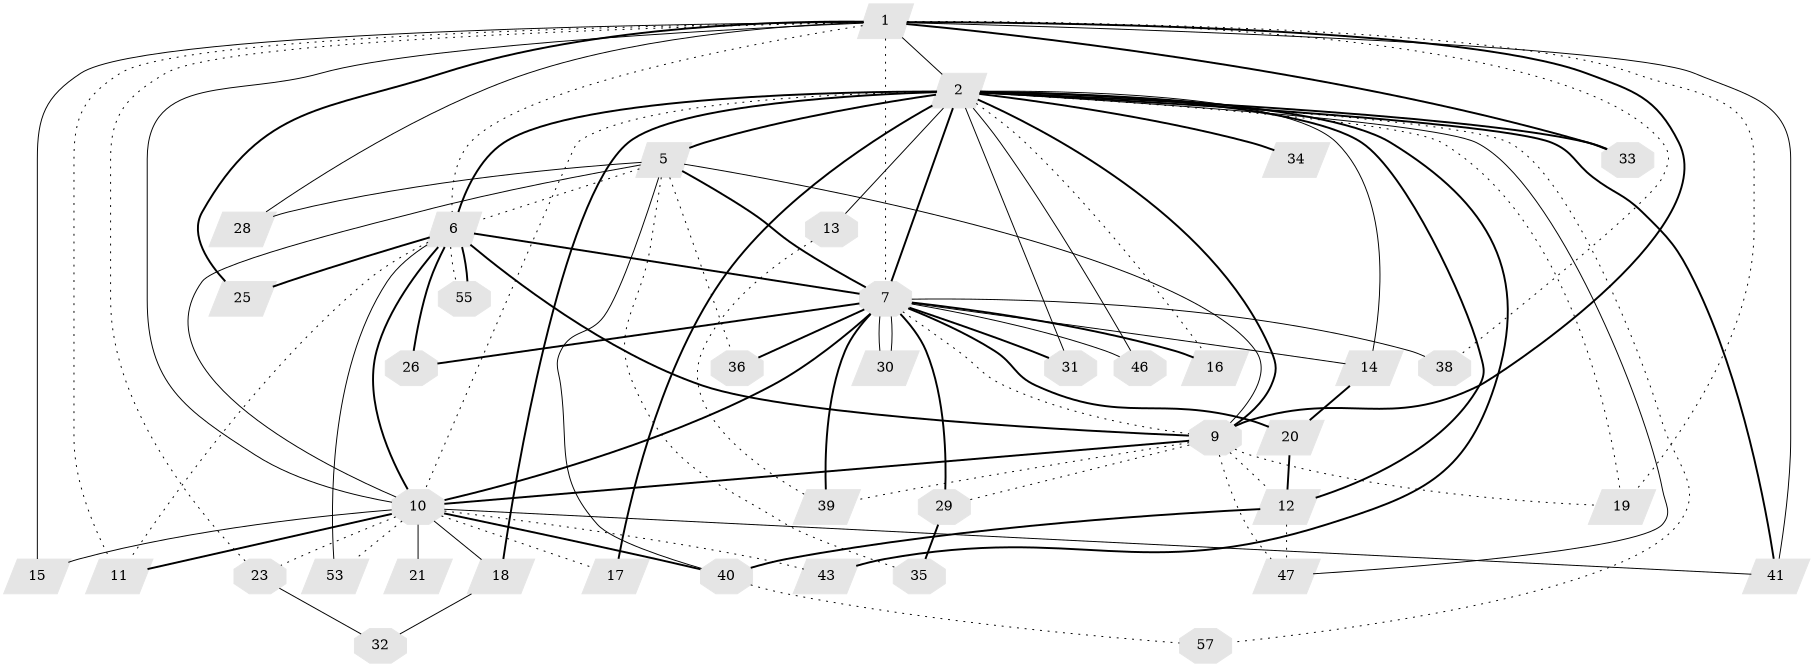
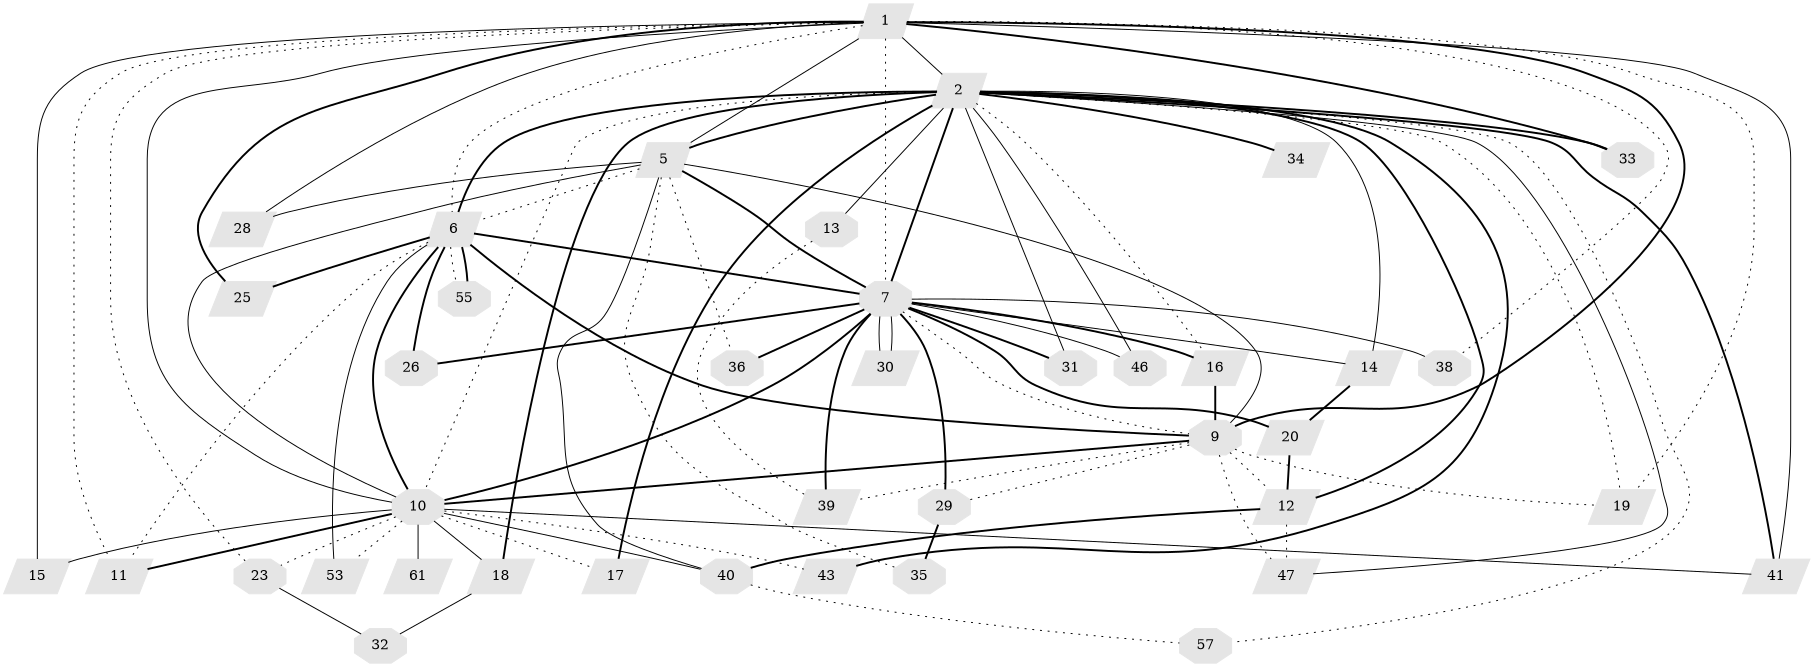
none -> (779, 88)
(1181, 230) -> (1215, 403)
(572, 541) -> (572, 541)
(418, 576) -> (418, 576)
